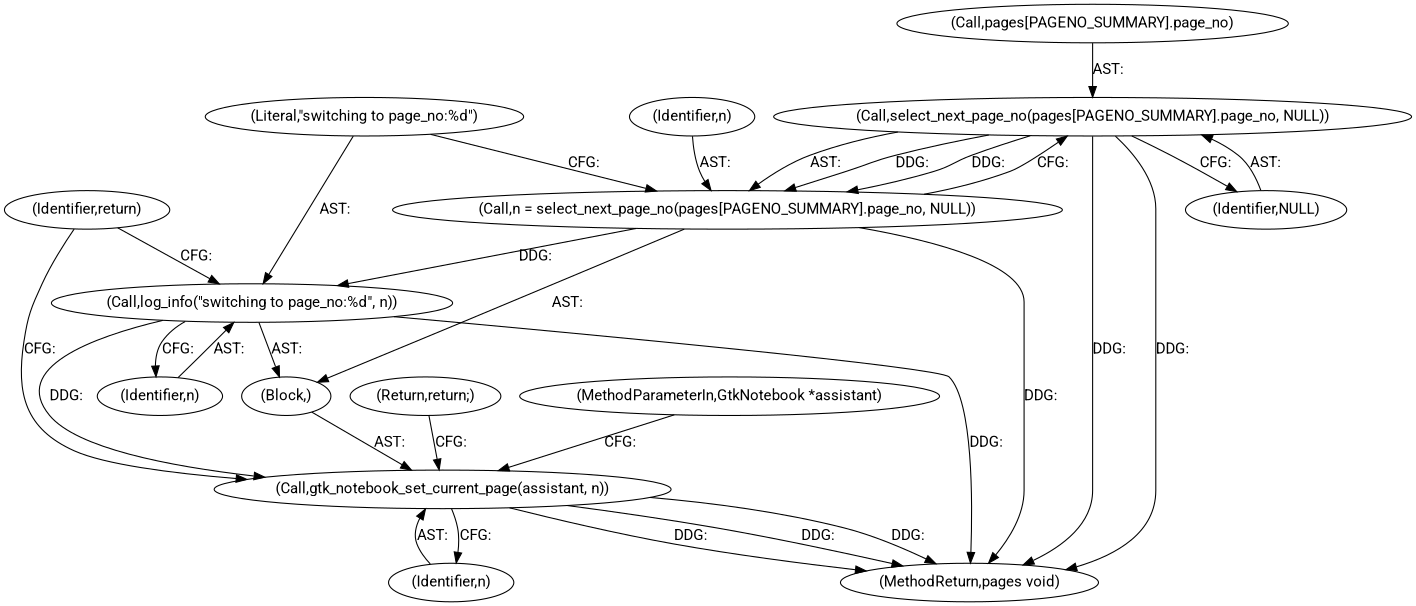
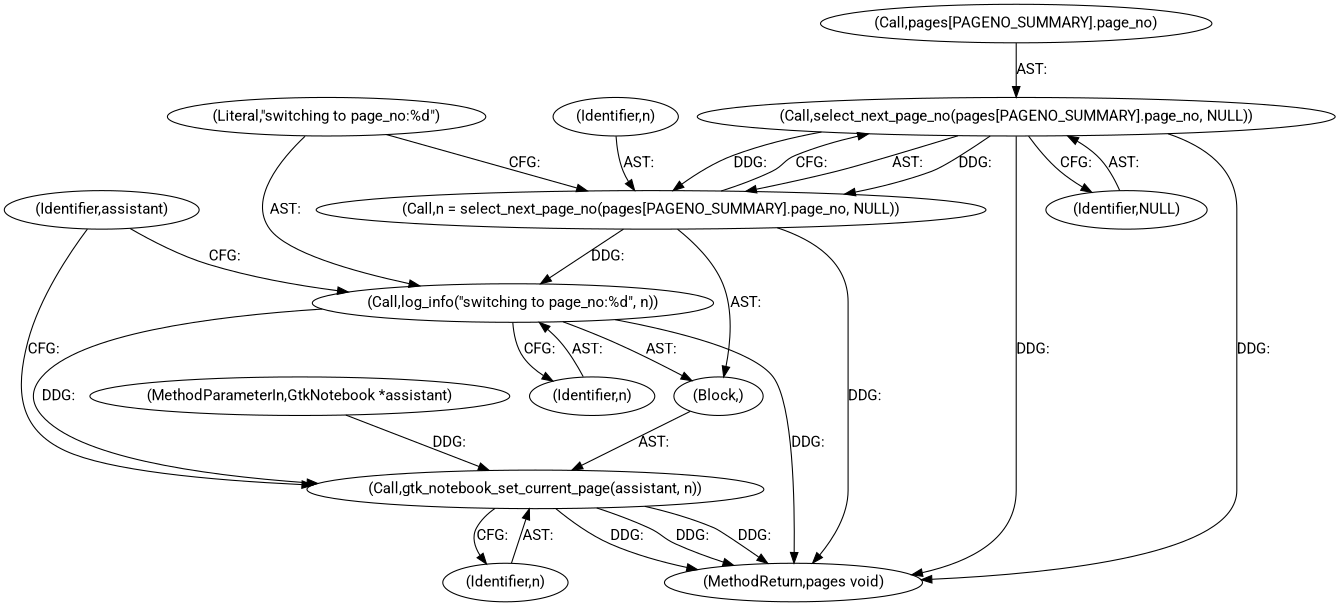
(87, 210) -> (102, 210)
(425, 396) -> none
(623, 443) -> (452, 443)
